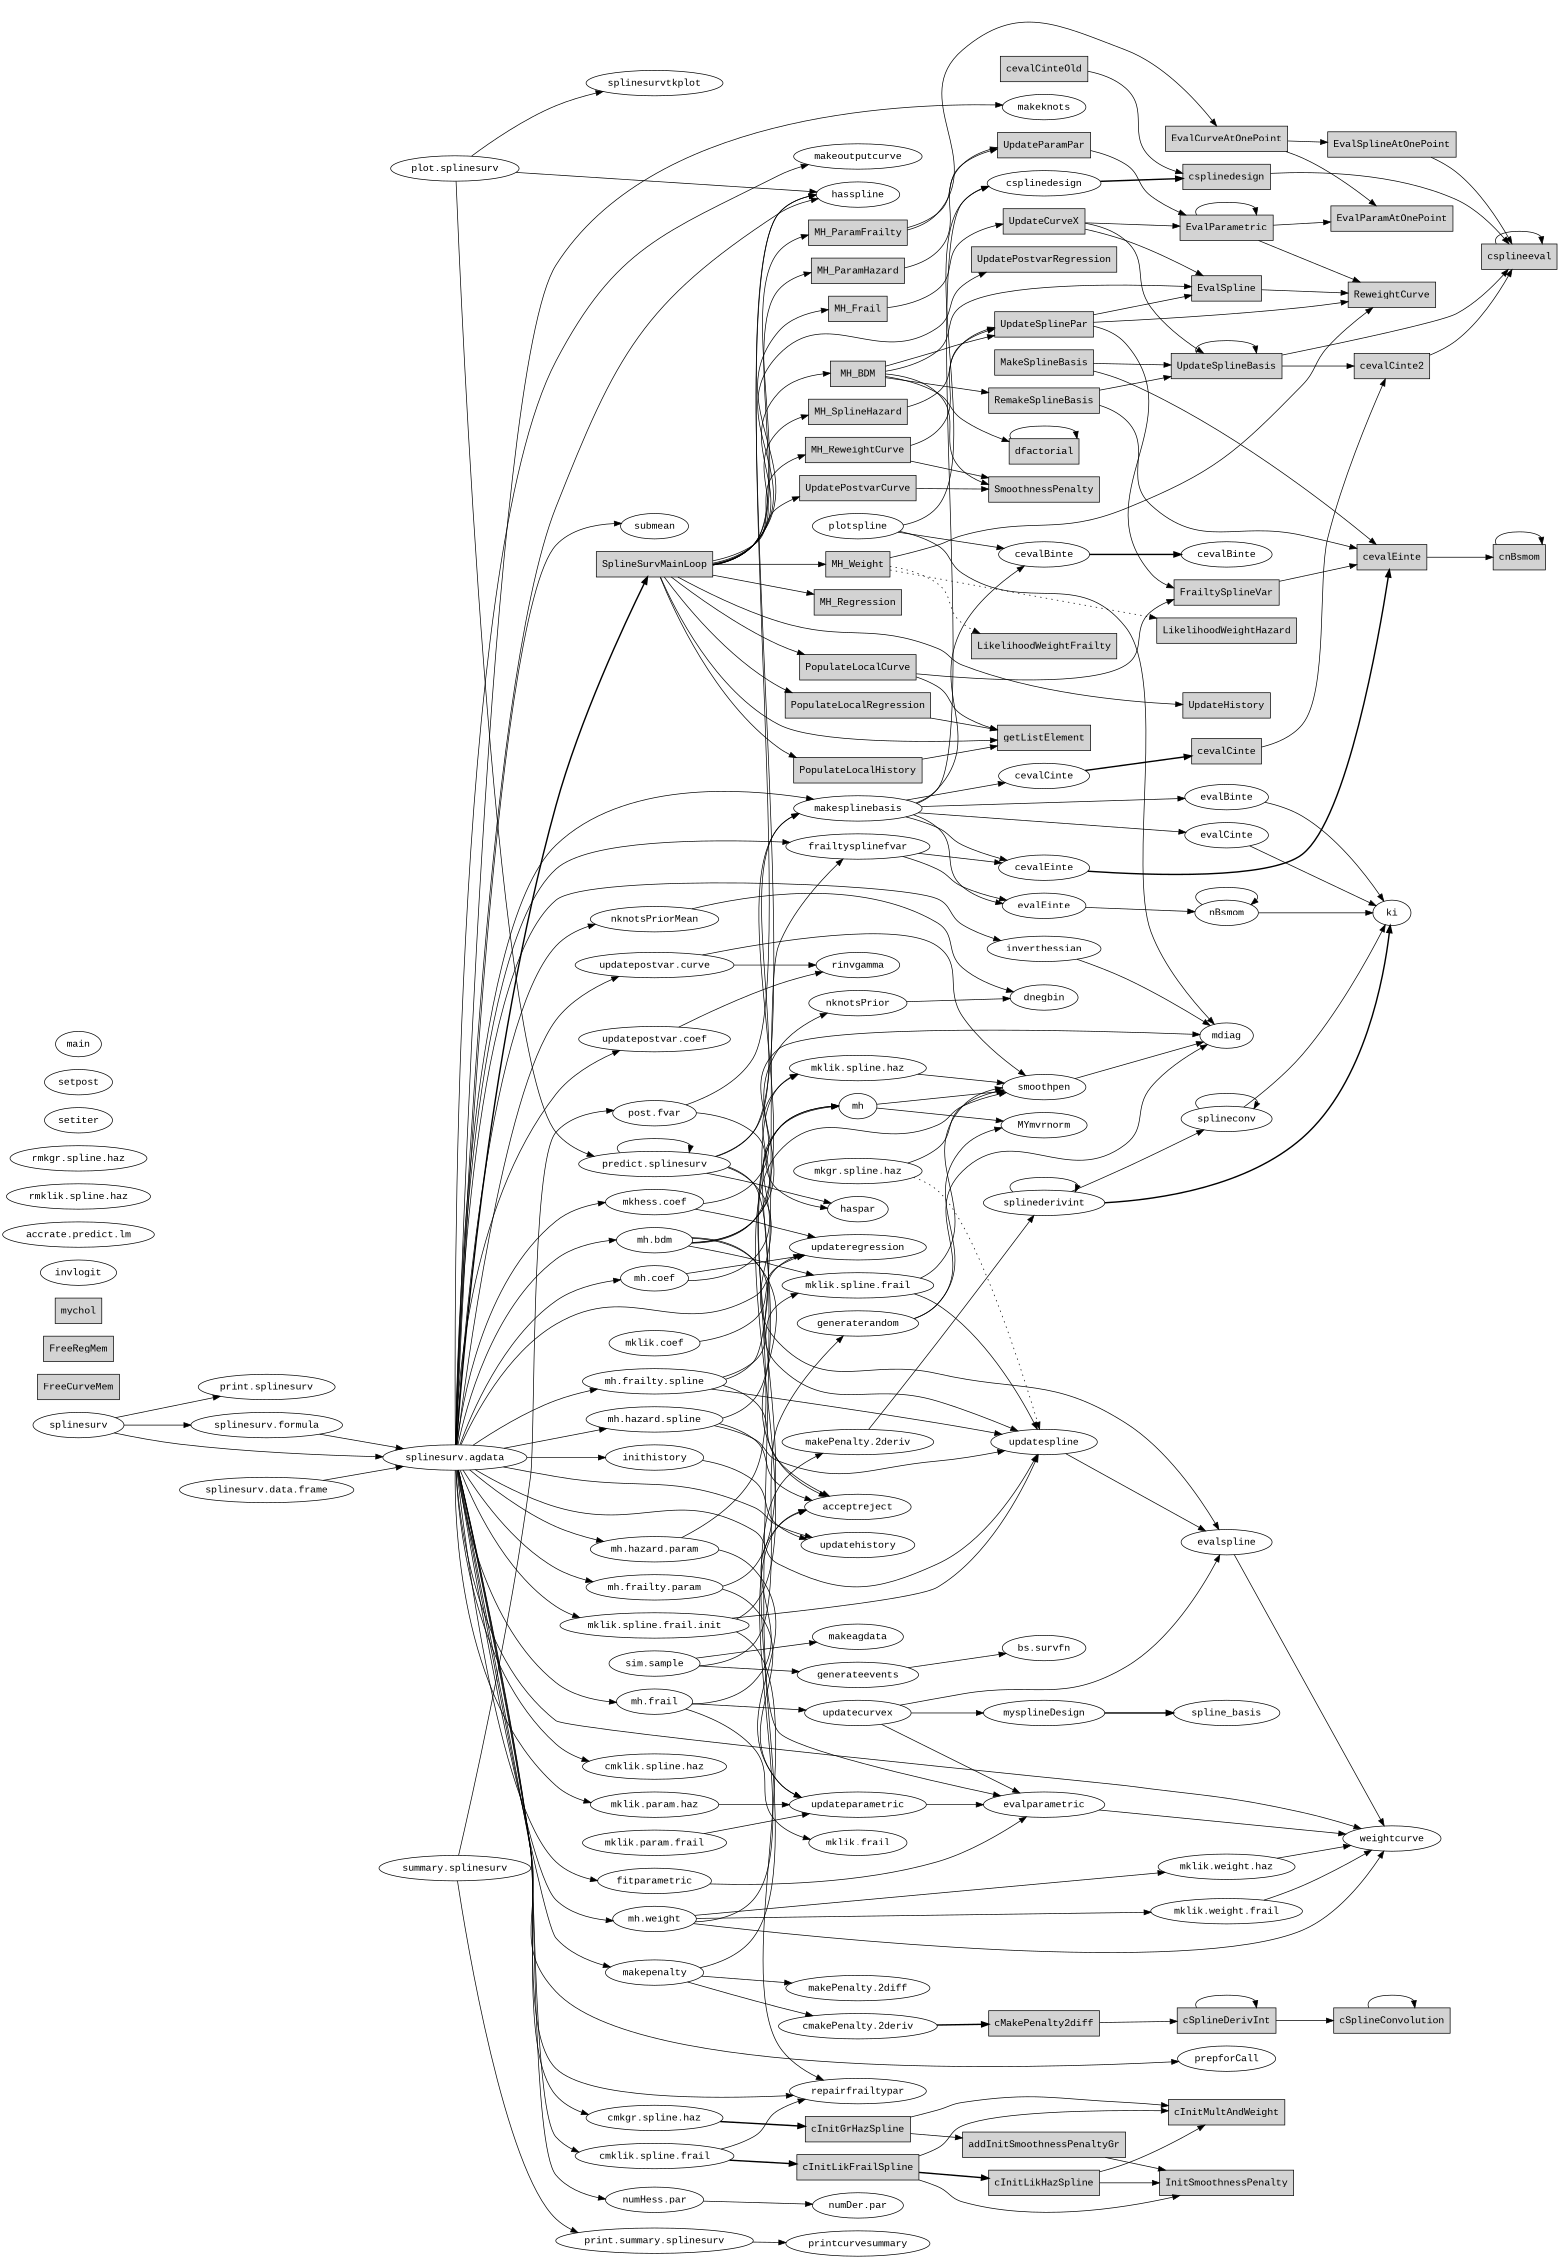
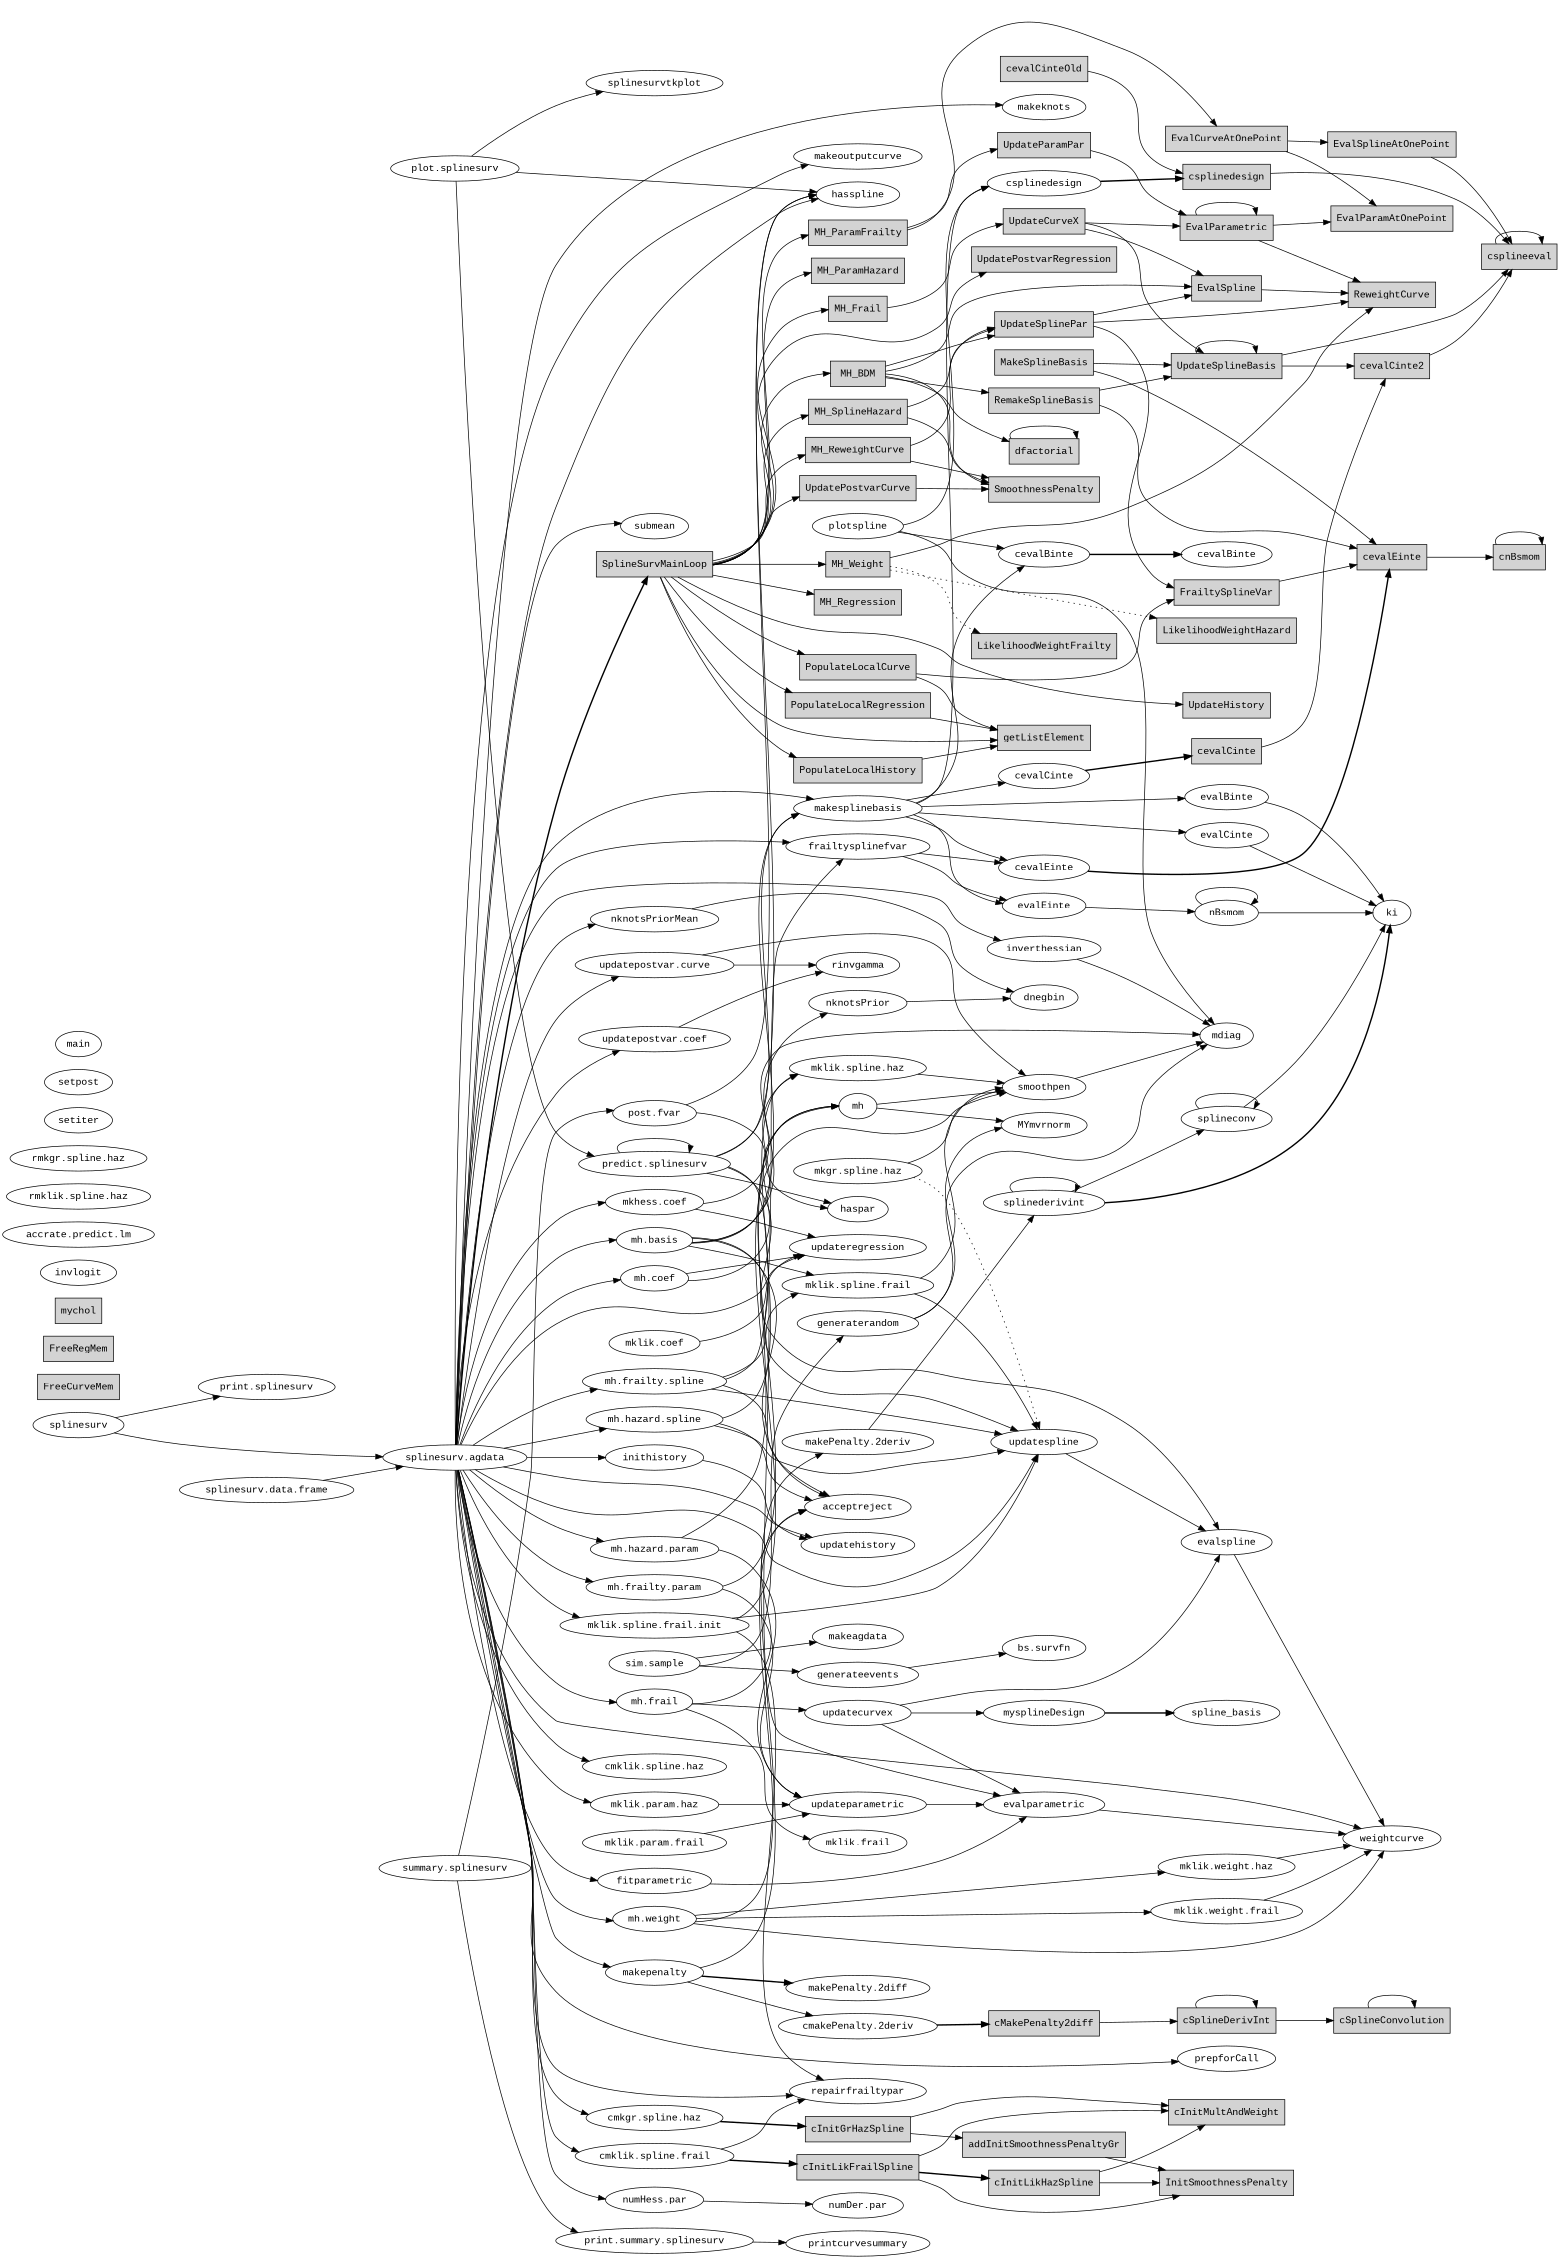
(950, 210) -> none
none -> (943, 437)
(655, 1240) -> (655, 1240)
(267, 1425) -> none
(743, 1979) -> (743, 1979)
